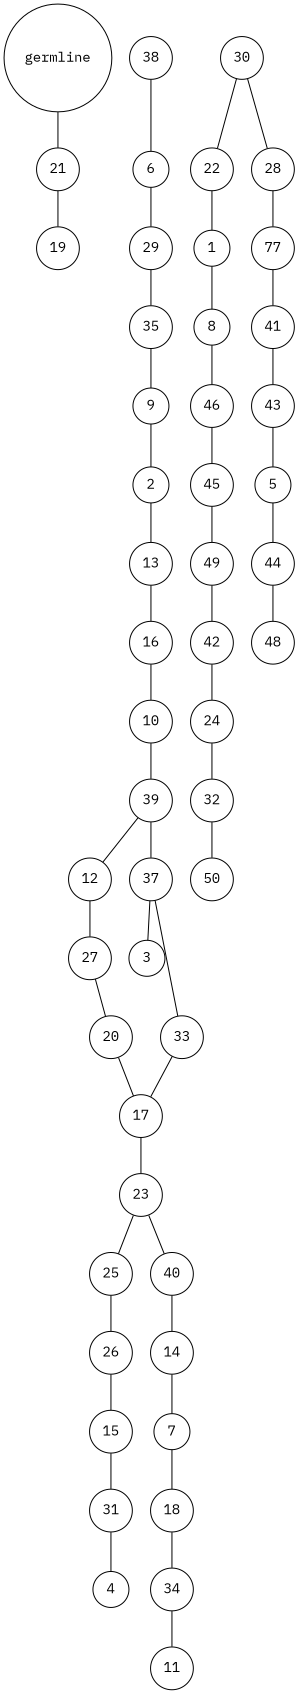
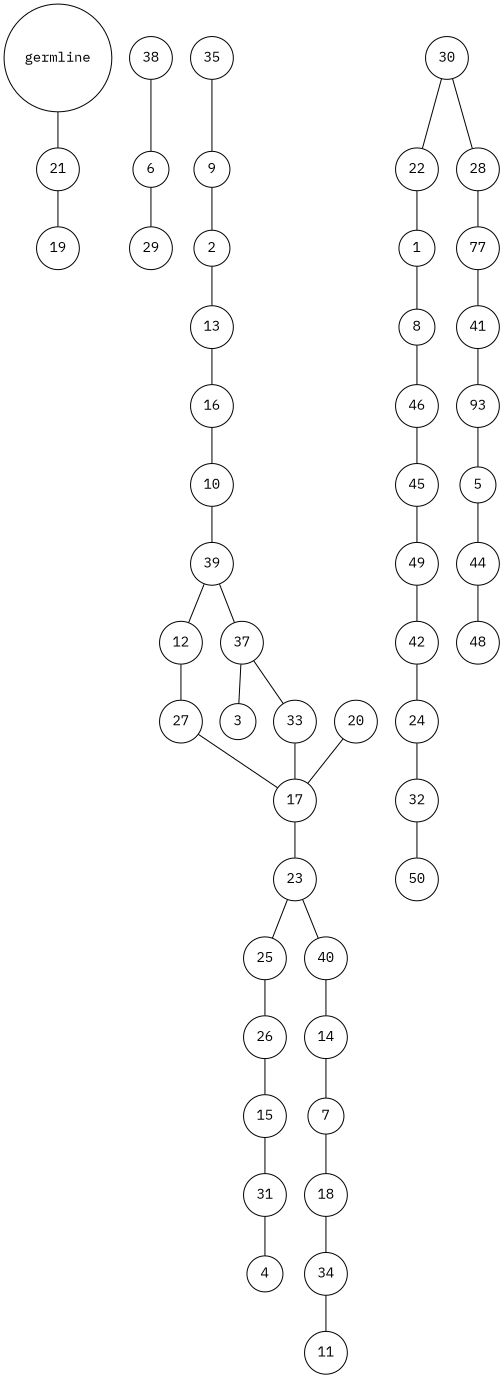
(151, 288) -> none
(273, 406) -> (478, 406)
(100, 998) -> (238, 761)
